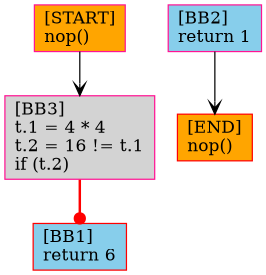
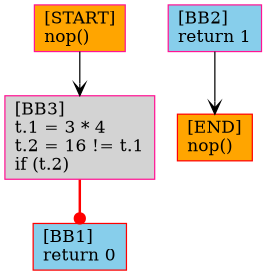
(80, 138) -> (80, 138)
(80, 247) -> (80, 247)
